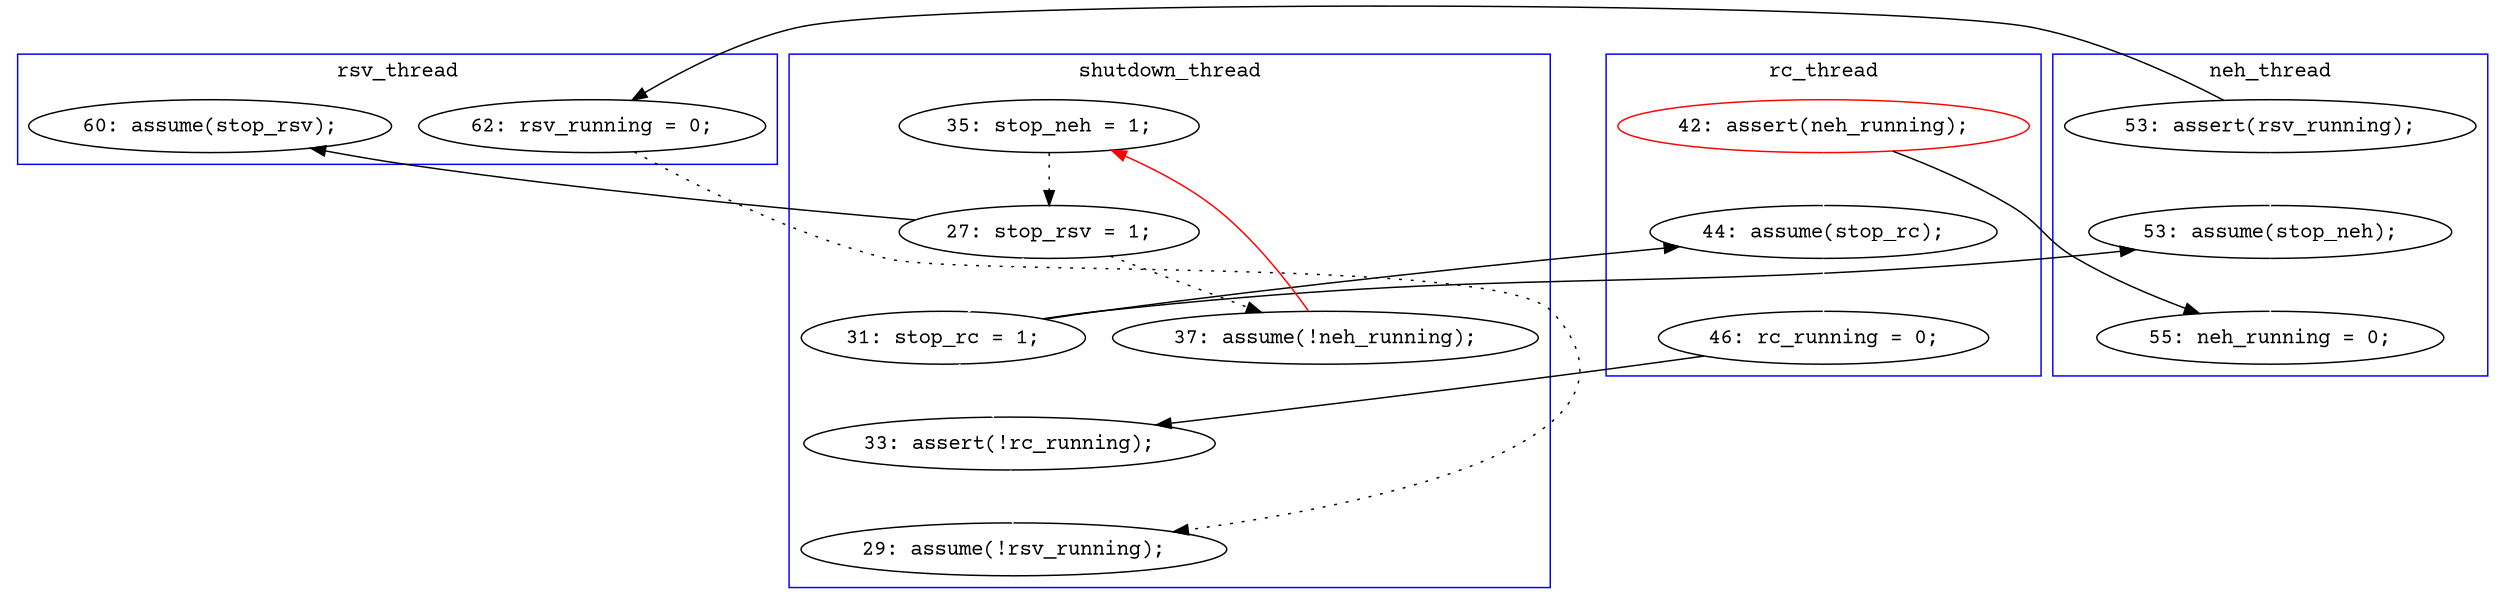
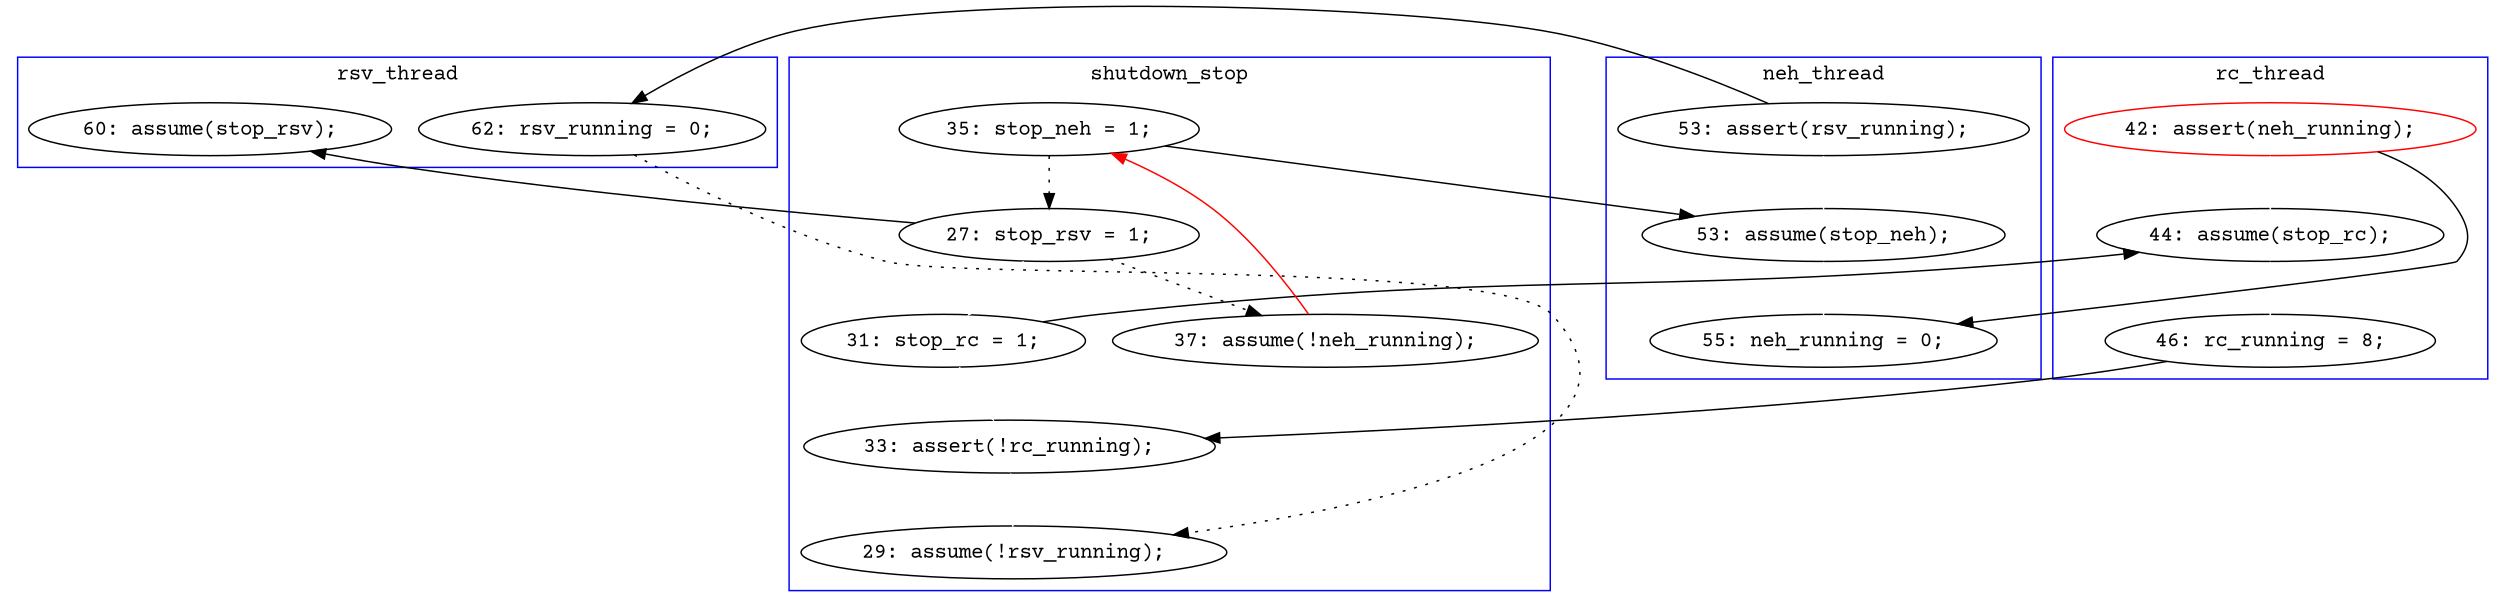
(1170, 71) -> (1170, 74)
(1581, 281) -> (1422, 180)
(1824, 338) -> (2270, 341)
